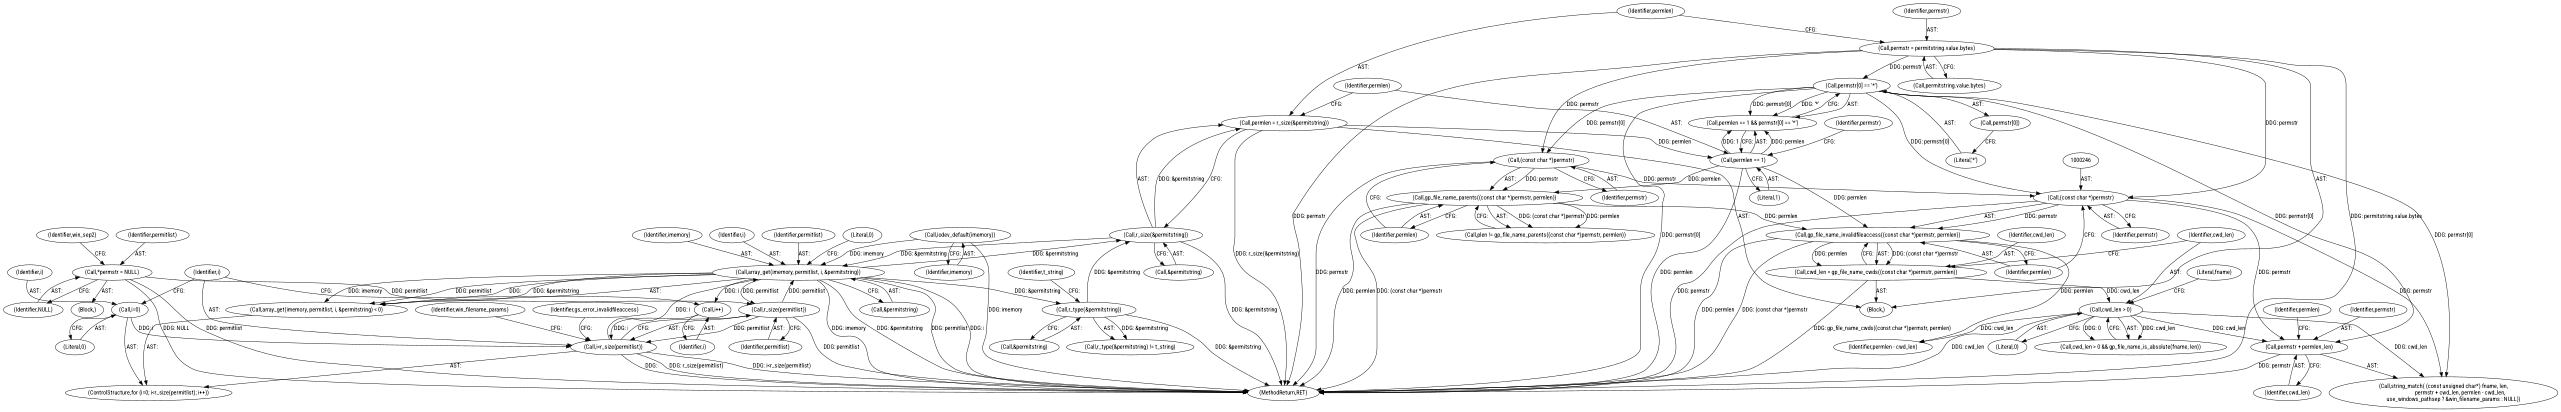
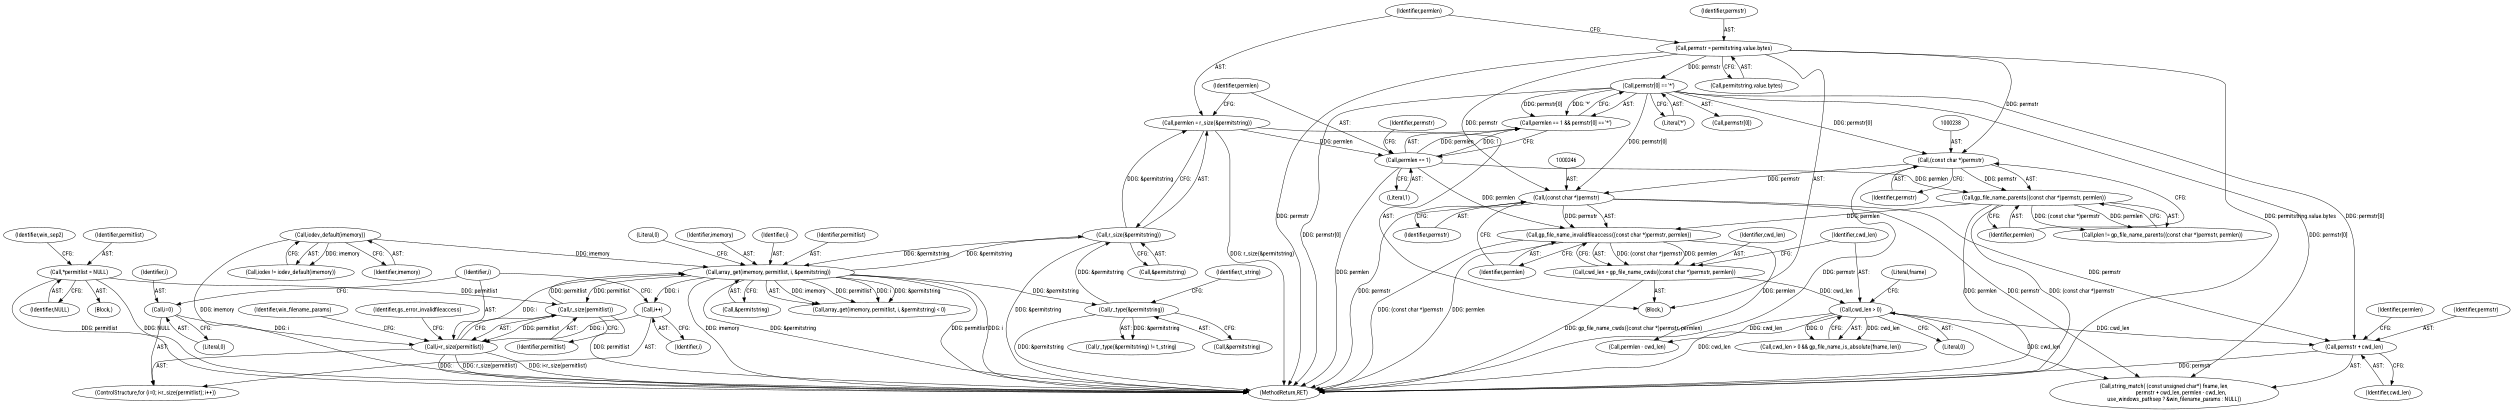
none -> (1951, 123)
(1984, 140) -> (1654, 104)
(112, 273) -> (79, 273)
none -> (291, 273)
(174, 322) -> (452, 362)
(1883, 347) -> (1637, 347)
(2299, 347) -> (2354, 347)
